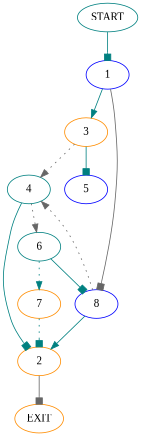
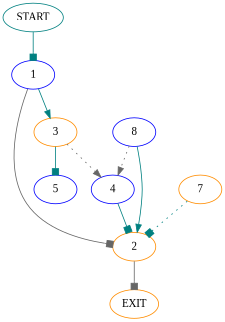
(116, 186) -> (20, 191)
(29, 189) -> (113, 189)
(39, 247) -> none
